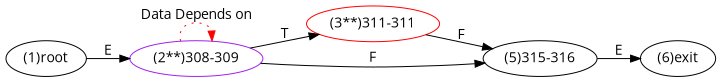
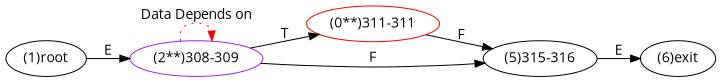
(373, 24) -> (373, 24)
